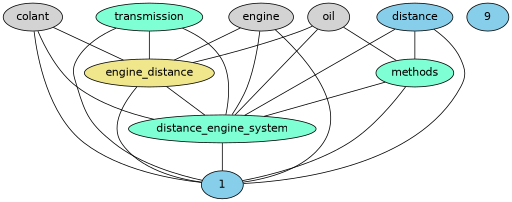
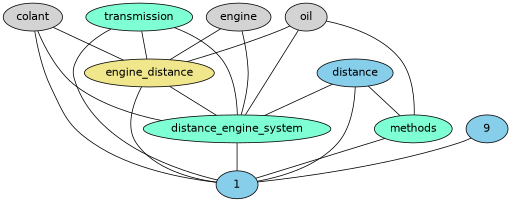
(322, 100) -> none
(330, 124) -> (366, 166)
